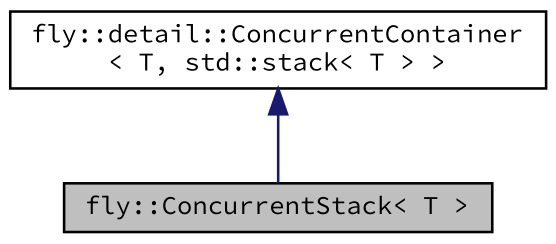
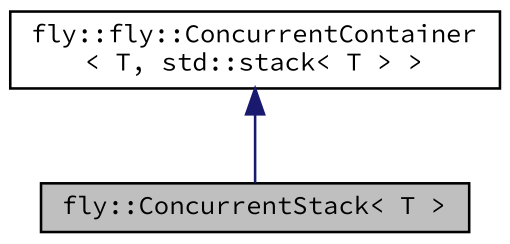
(278, 50) -> (255, 50)
